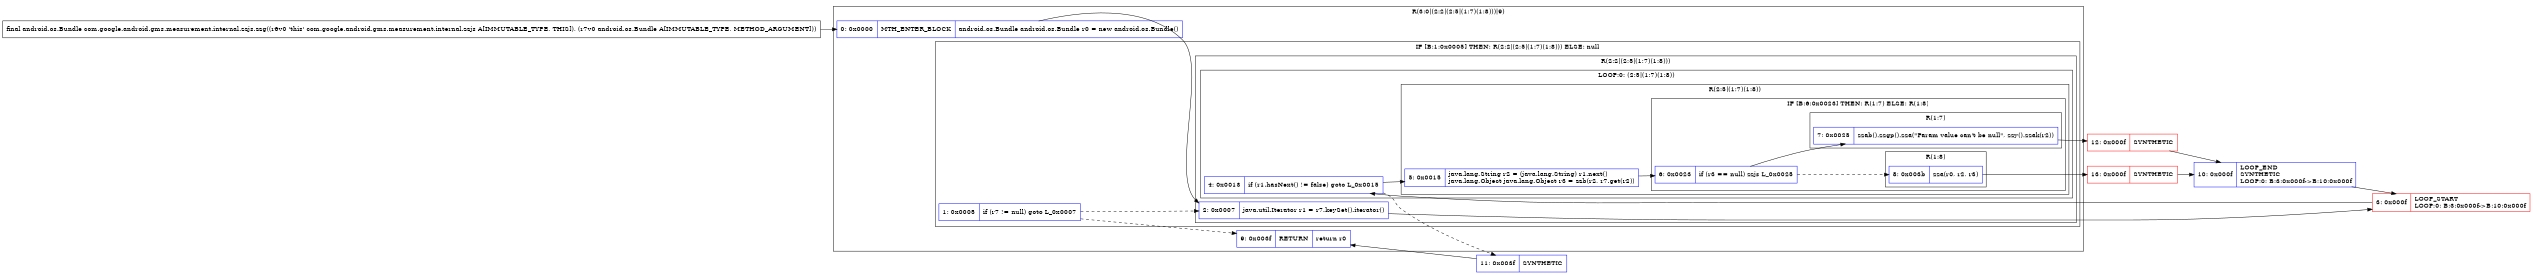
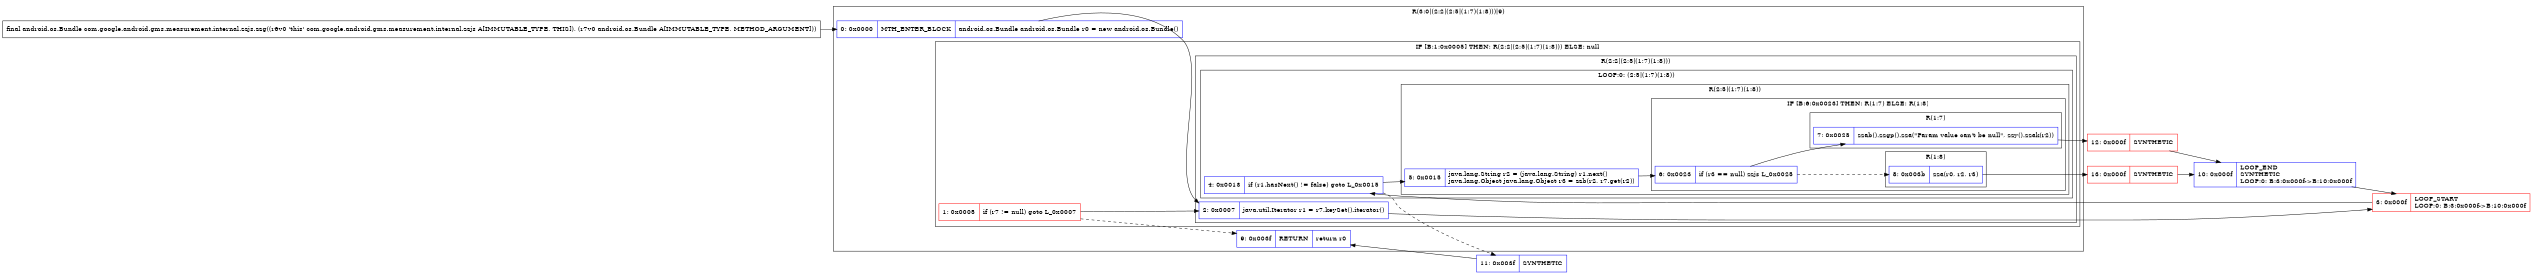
(1137, 211) -> (1137, 211)
(1010, 212) -> (1010, 212)
